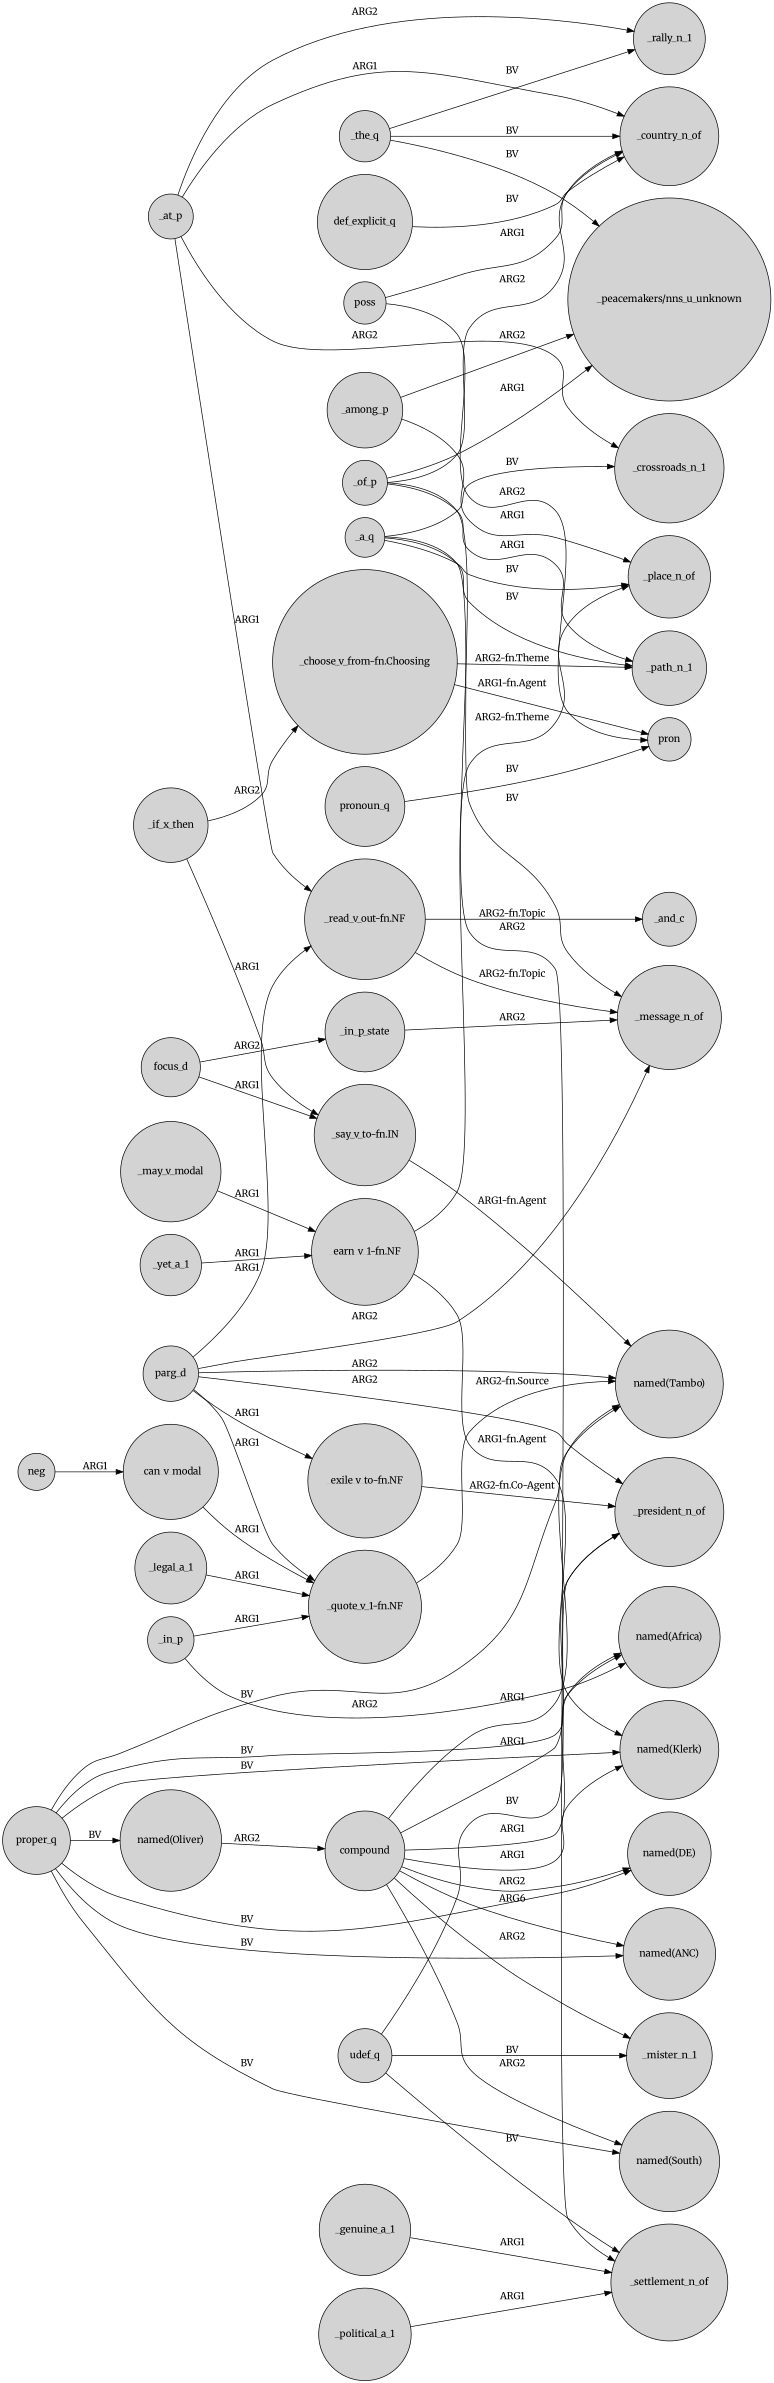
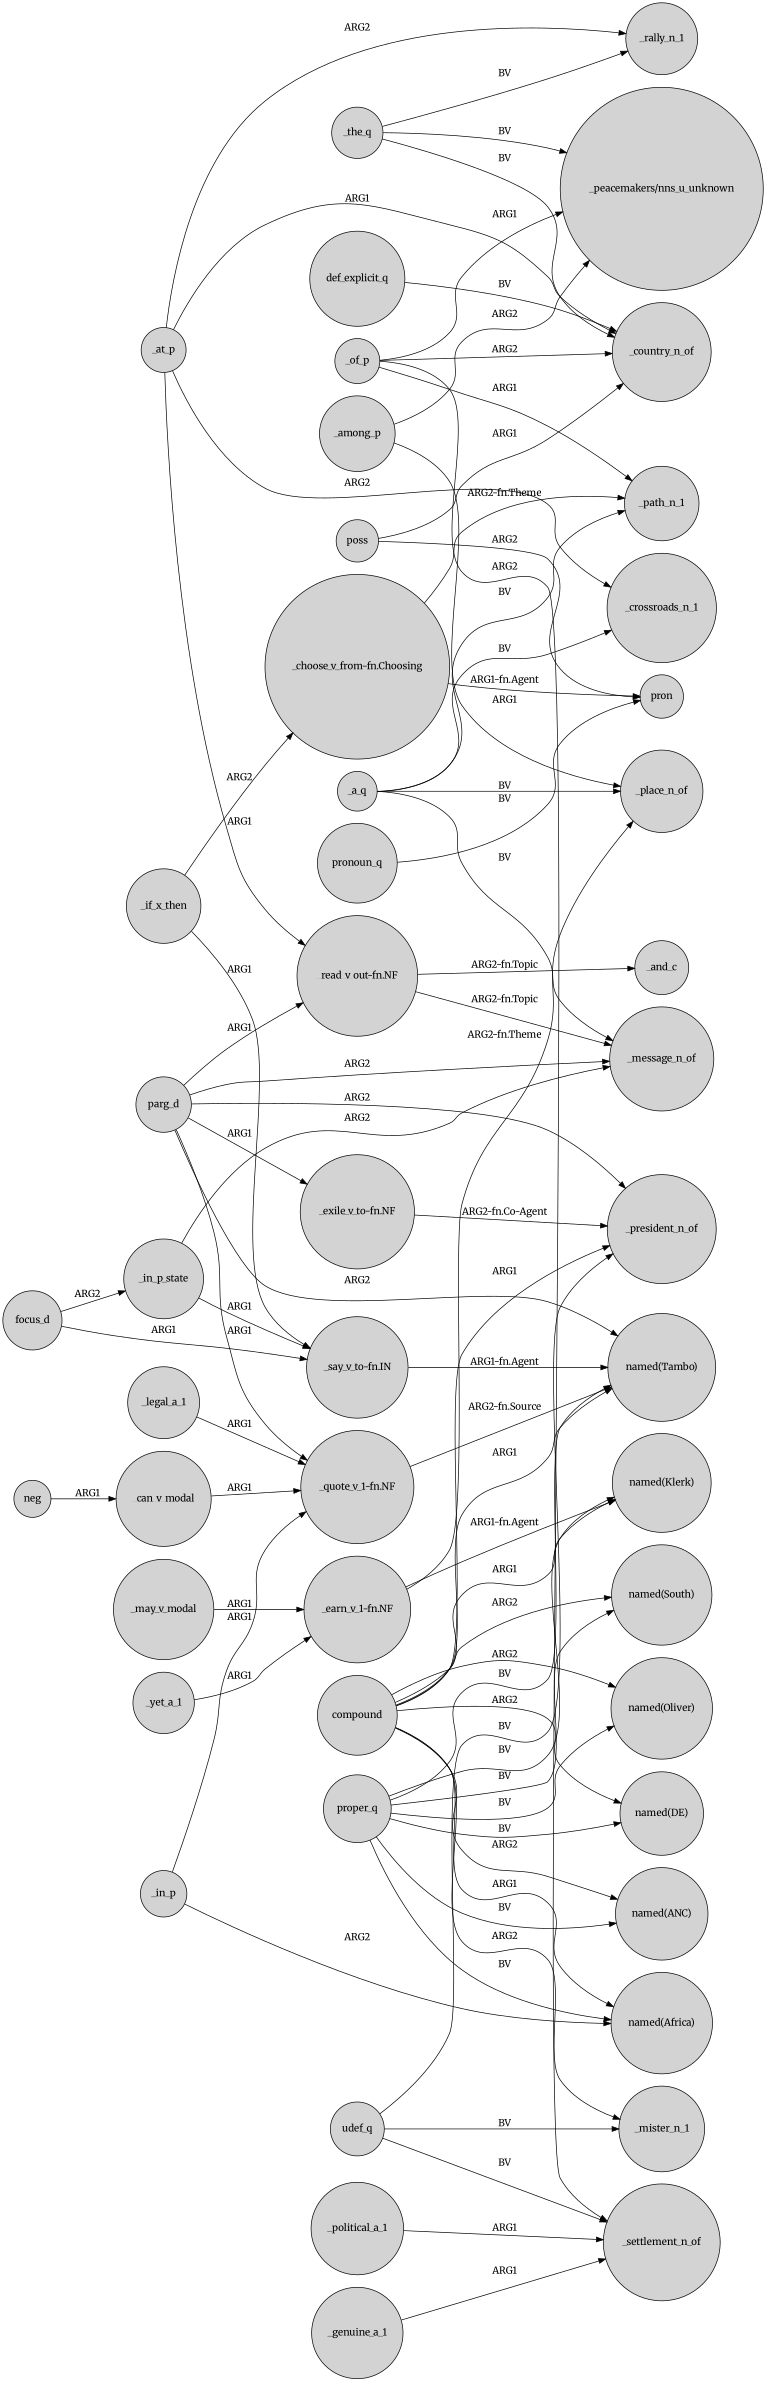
none -> (250, 1323)
(270, 1846) -> (499, 1661)
(512, 1899) -> (505, 1845)
